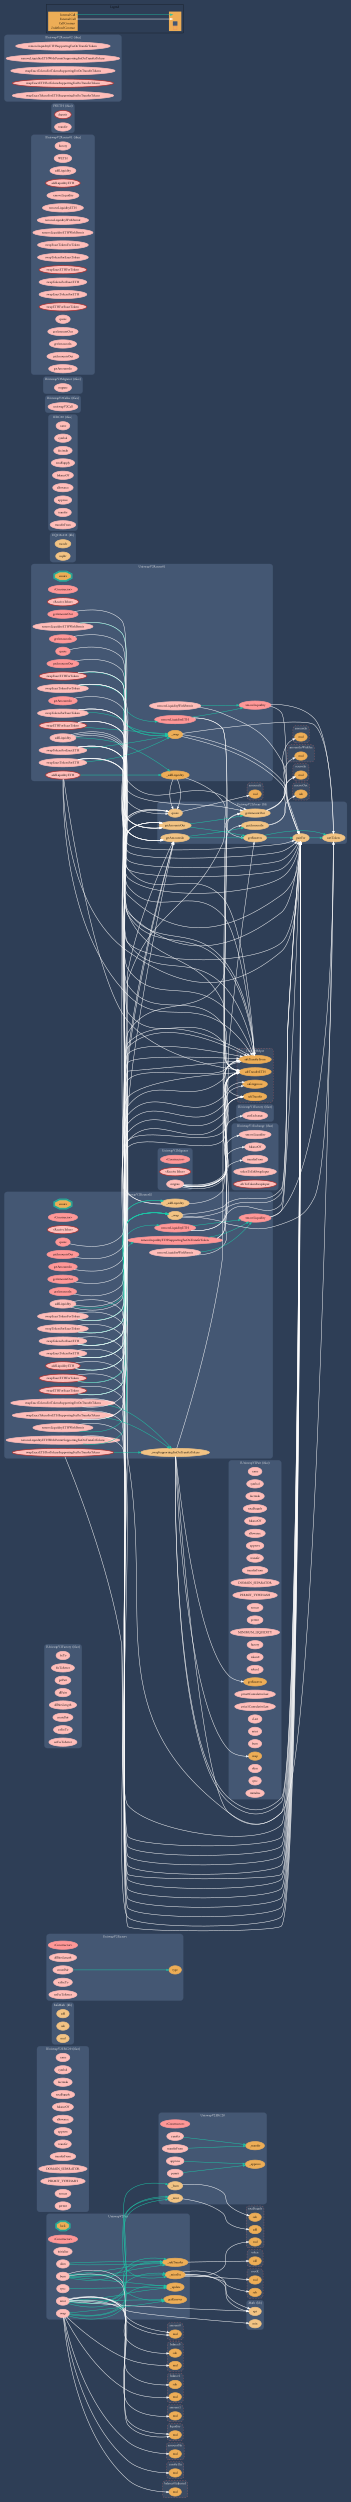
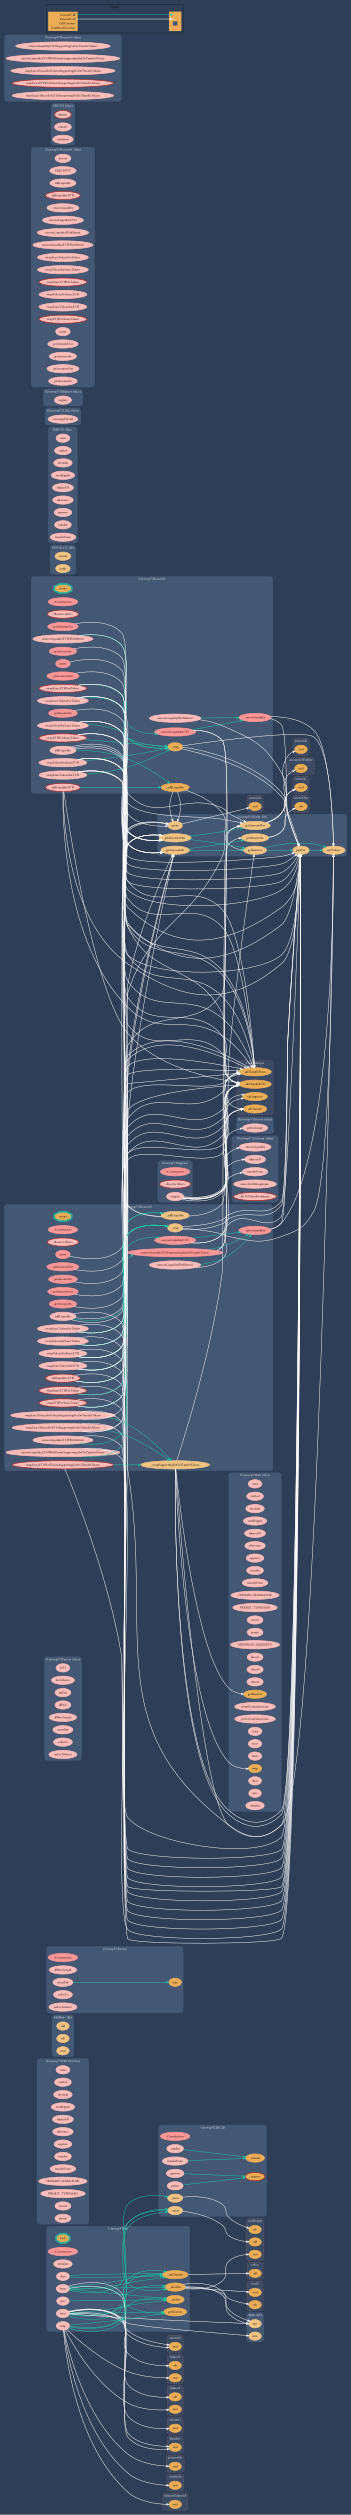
none -> (63, 139)
(63, 158) -> (63, 171)
(255, 2164) -> (255, 2177)
